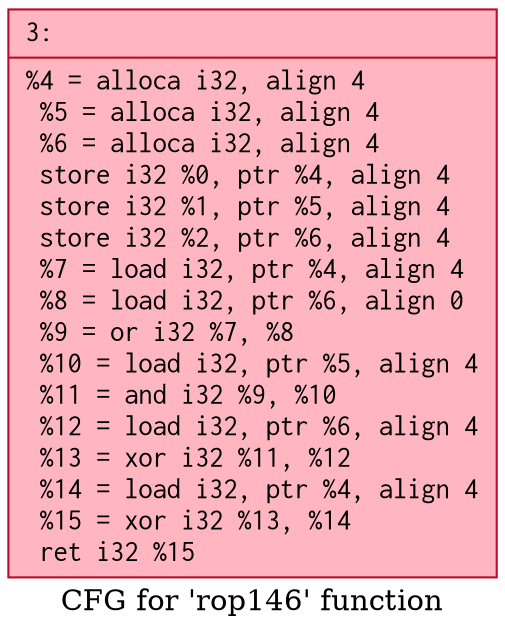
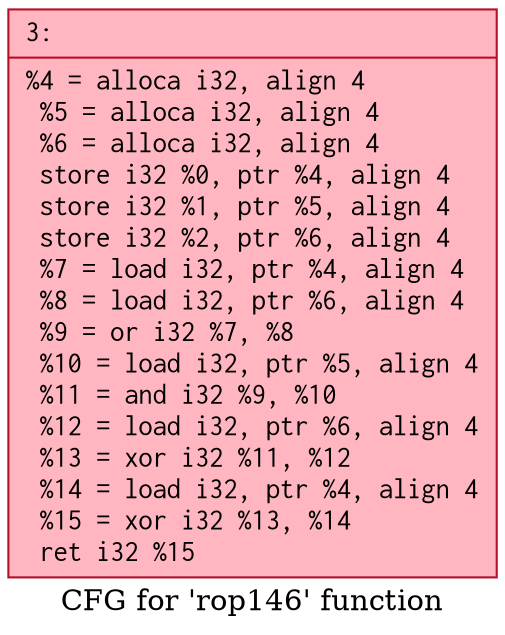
(245, 301) -> (245, 301)
